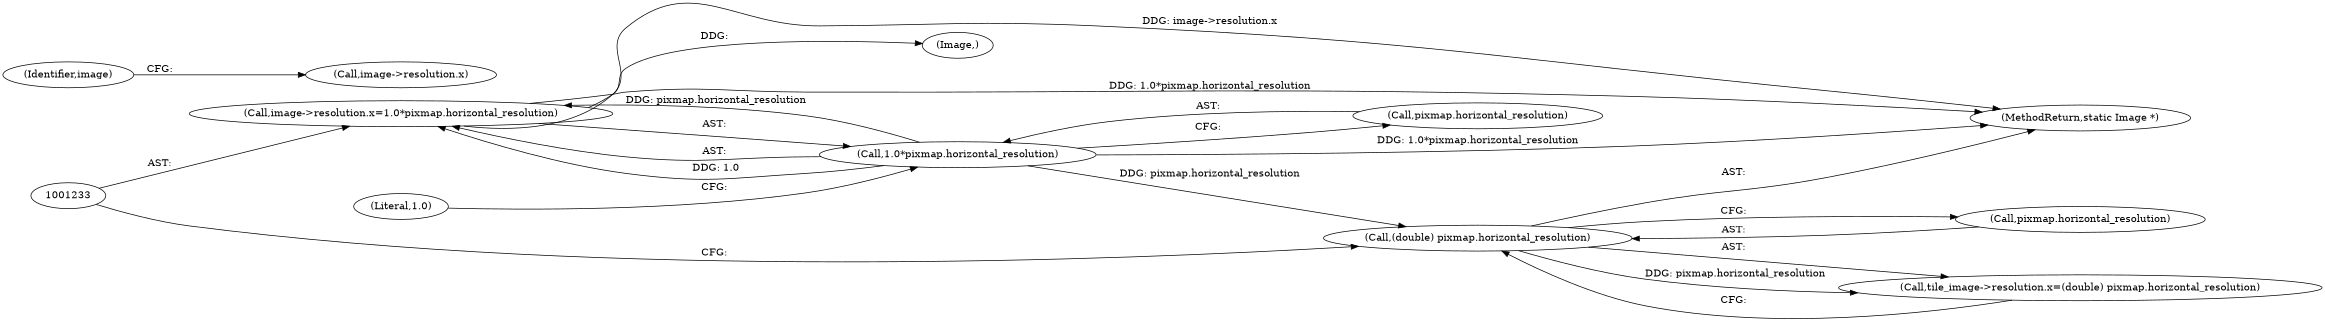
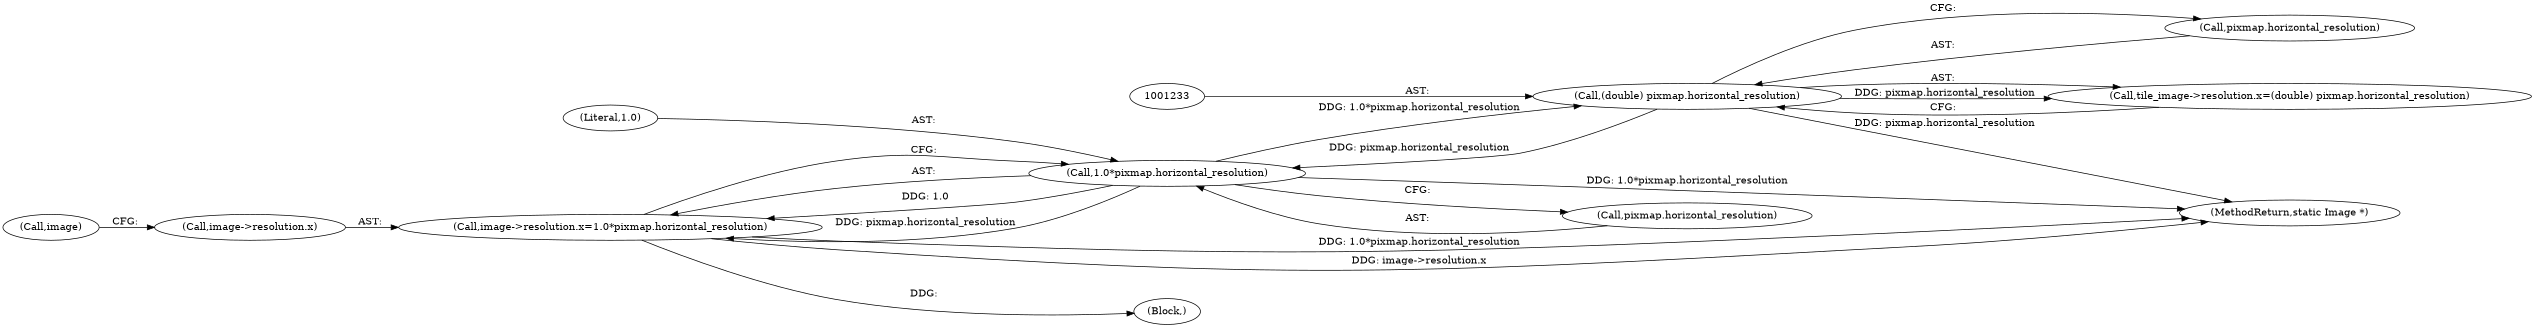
(958, 45) -> (1167, 312)
(68, 75) -> (51, 227)
(716, 124) -> (925, 150)
none -> (1482, 157)
(221, 158) -> (368, 227)
(1735, 172) -> (1945, 123)
(1210, 174) -> (1419, 108)
(716, 187) -> (925, 121)
(716, 253) -> (1419, 91)
